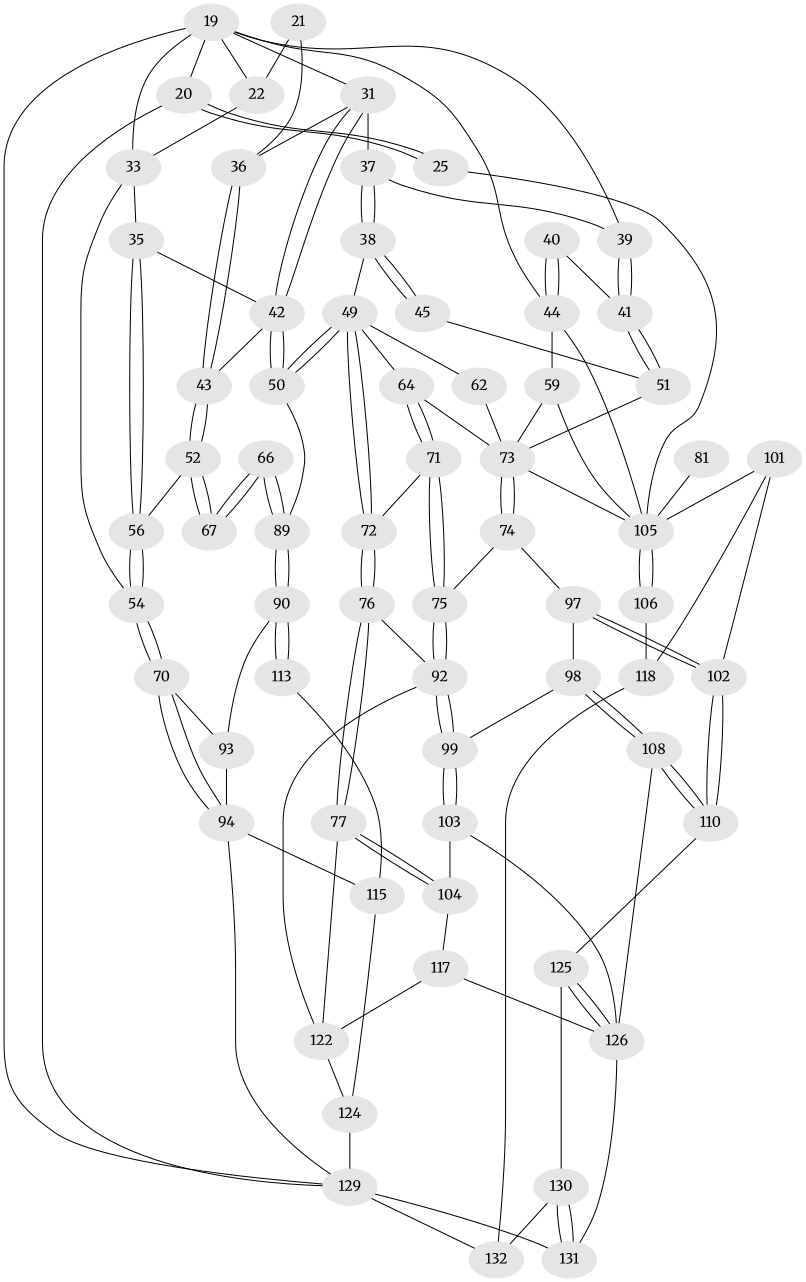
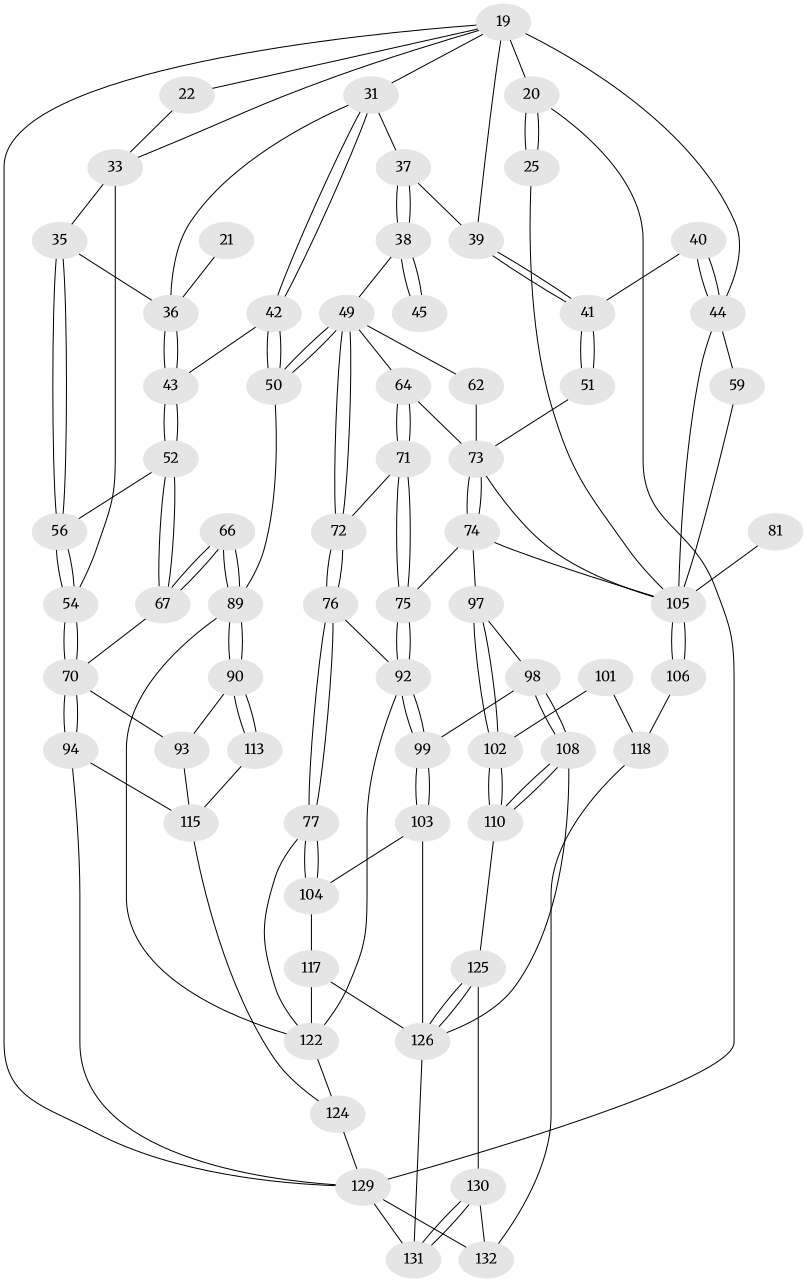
(277, 60) -> none
(207, 277) -> (108, 272)
(543, 350) -> none
(530, 423) -> none
(710, 495) -> (574, 571)
none -> (117, 641)
(226, 787) -> (187, 786)
none -> (126, 853)
